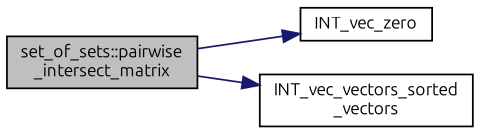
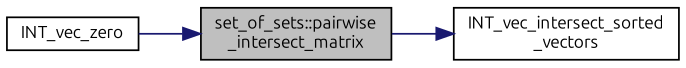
(240, 42) -> (161, 34)
(366, 100) -> (566, 34)
